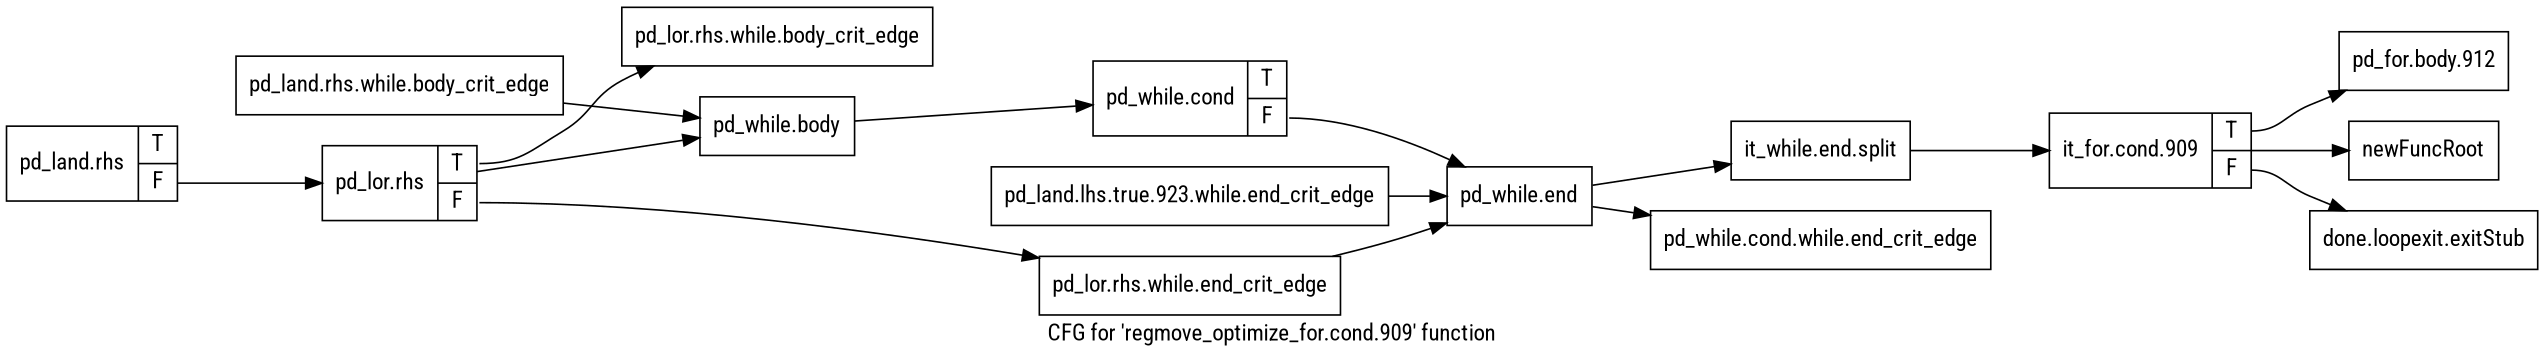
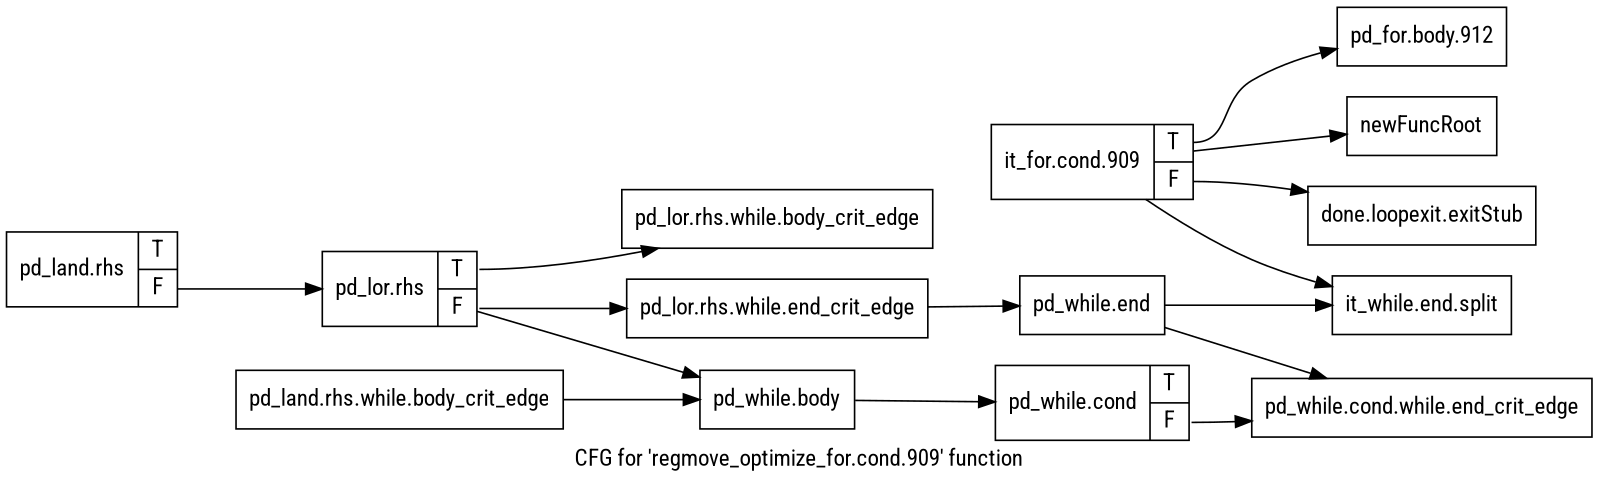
(1371, 131) -> (1213, 422)
(1972, 151) -> (1227, 248)
(1190, 196) -> none
